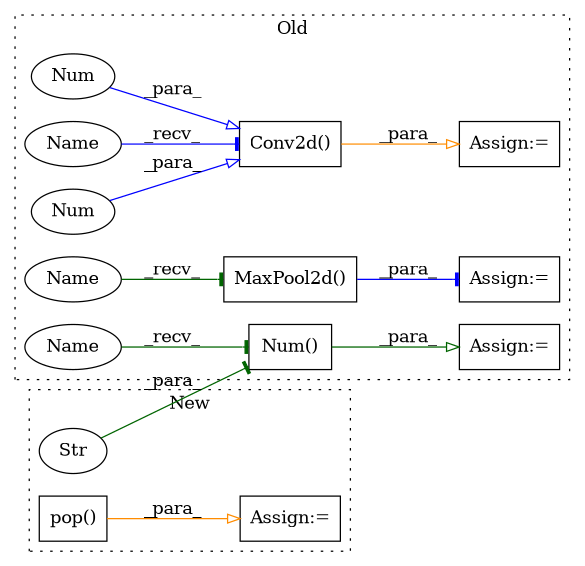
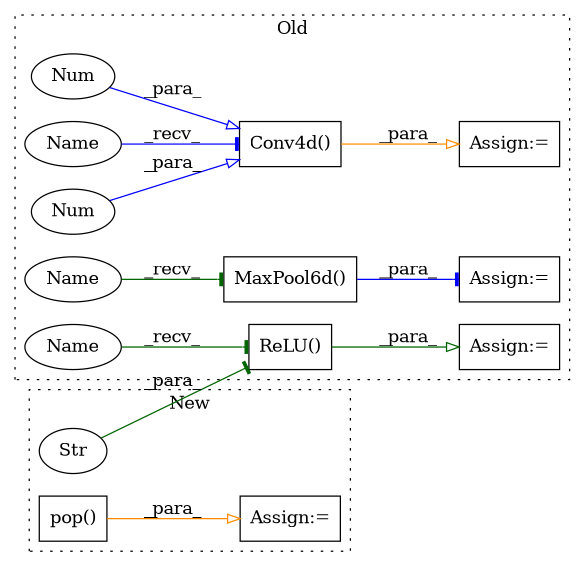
(290, 144) -> (290, 144)
(290, 279) -> (290, 279)
(290, 347) -> (290, 347)
